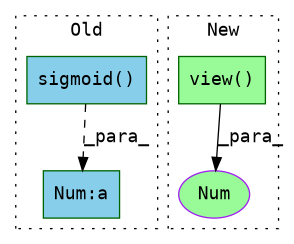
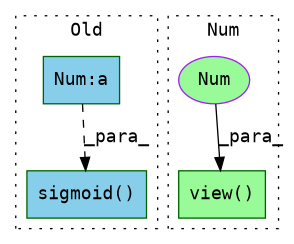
(223, 31) -> (223, 31)
(84, 131) -> (84, 131)
(219, 131) -> (218, 131)
